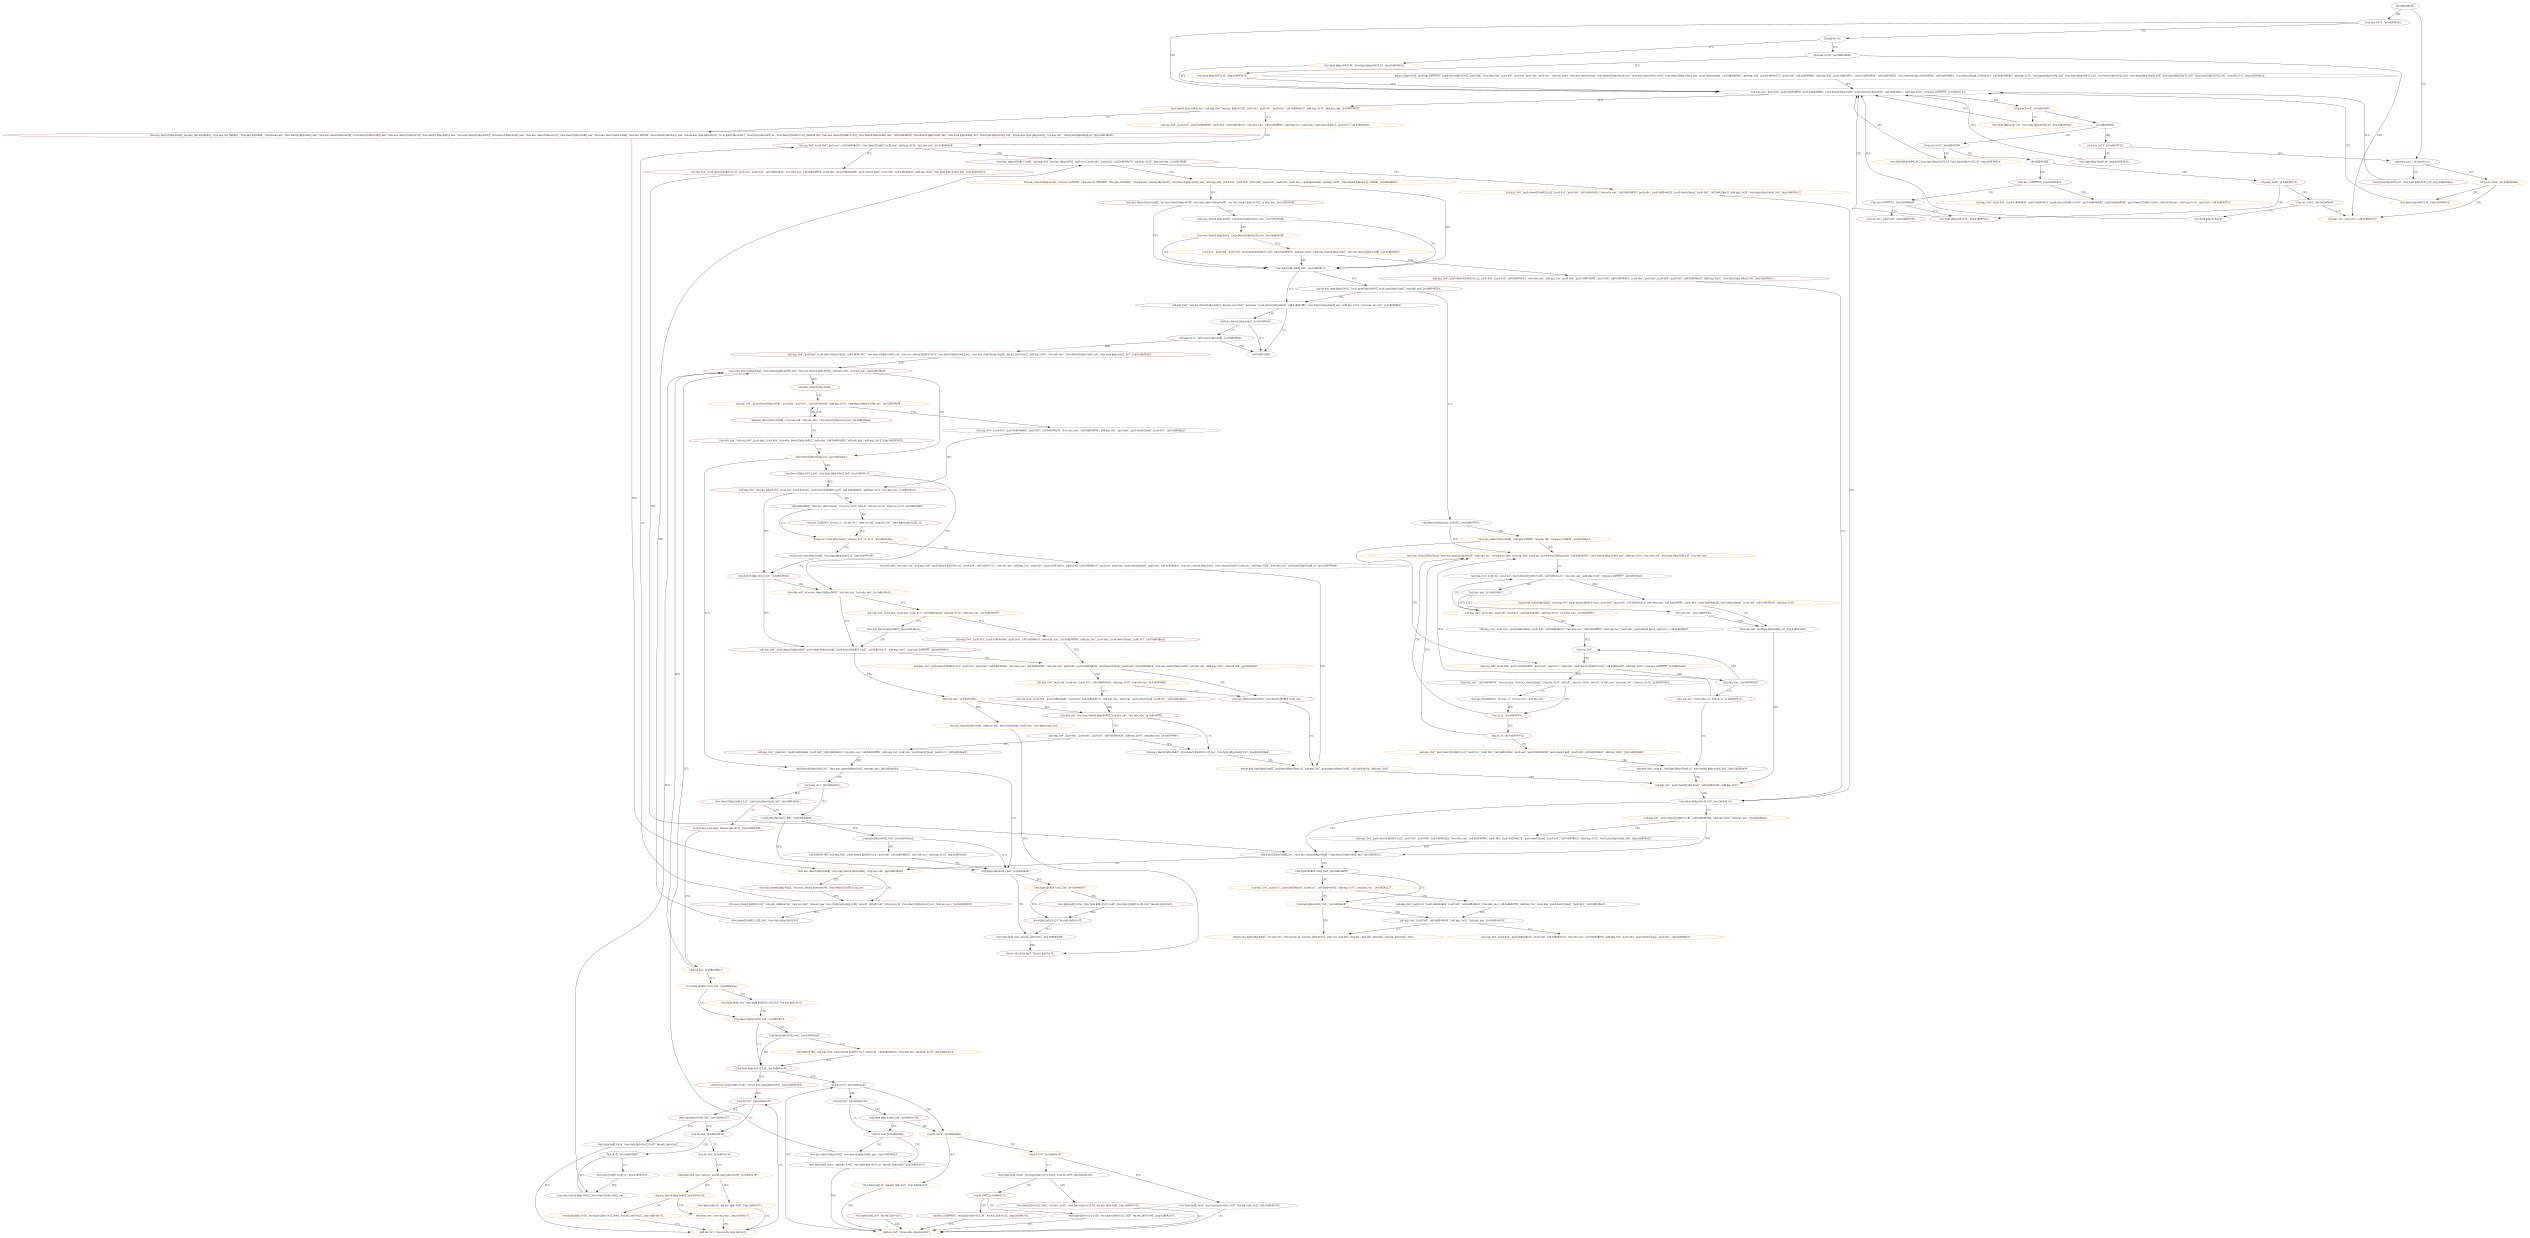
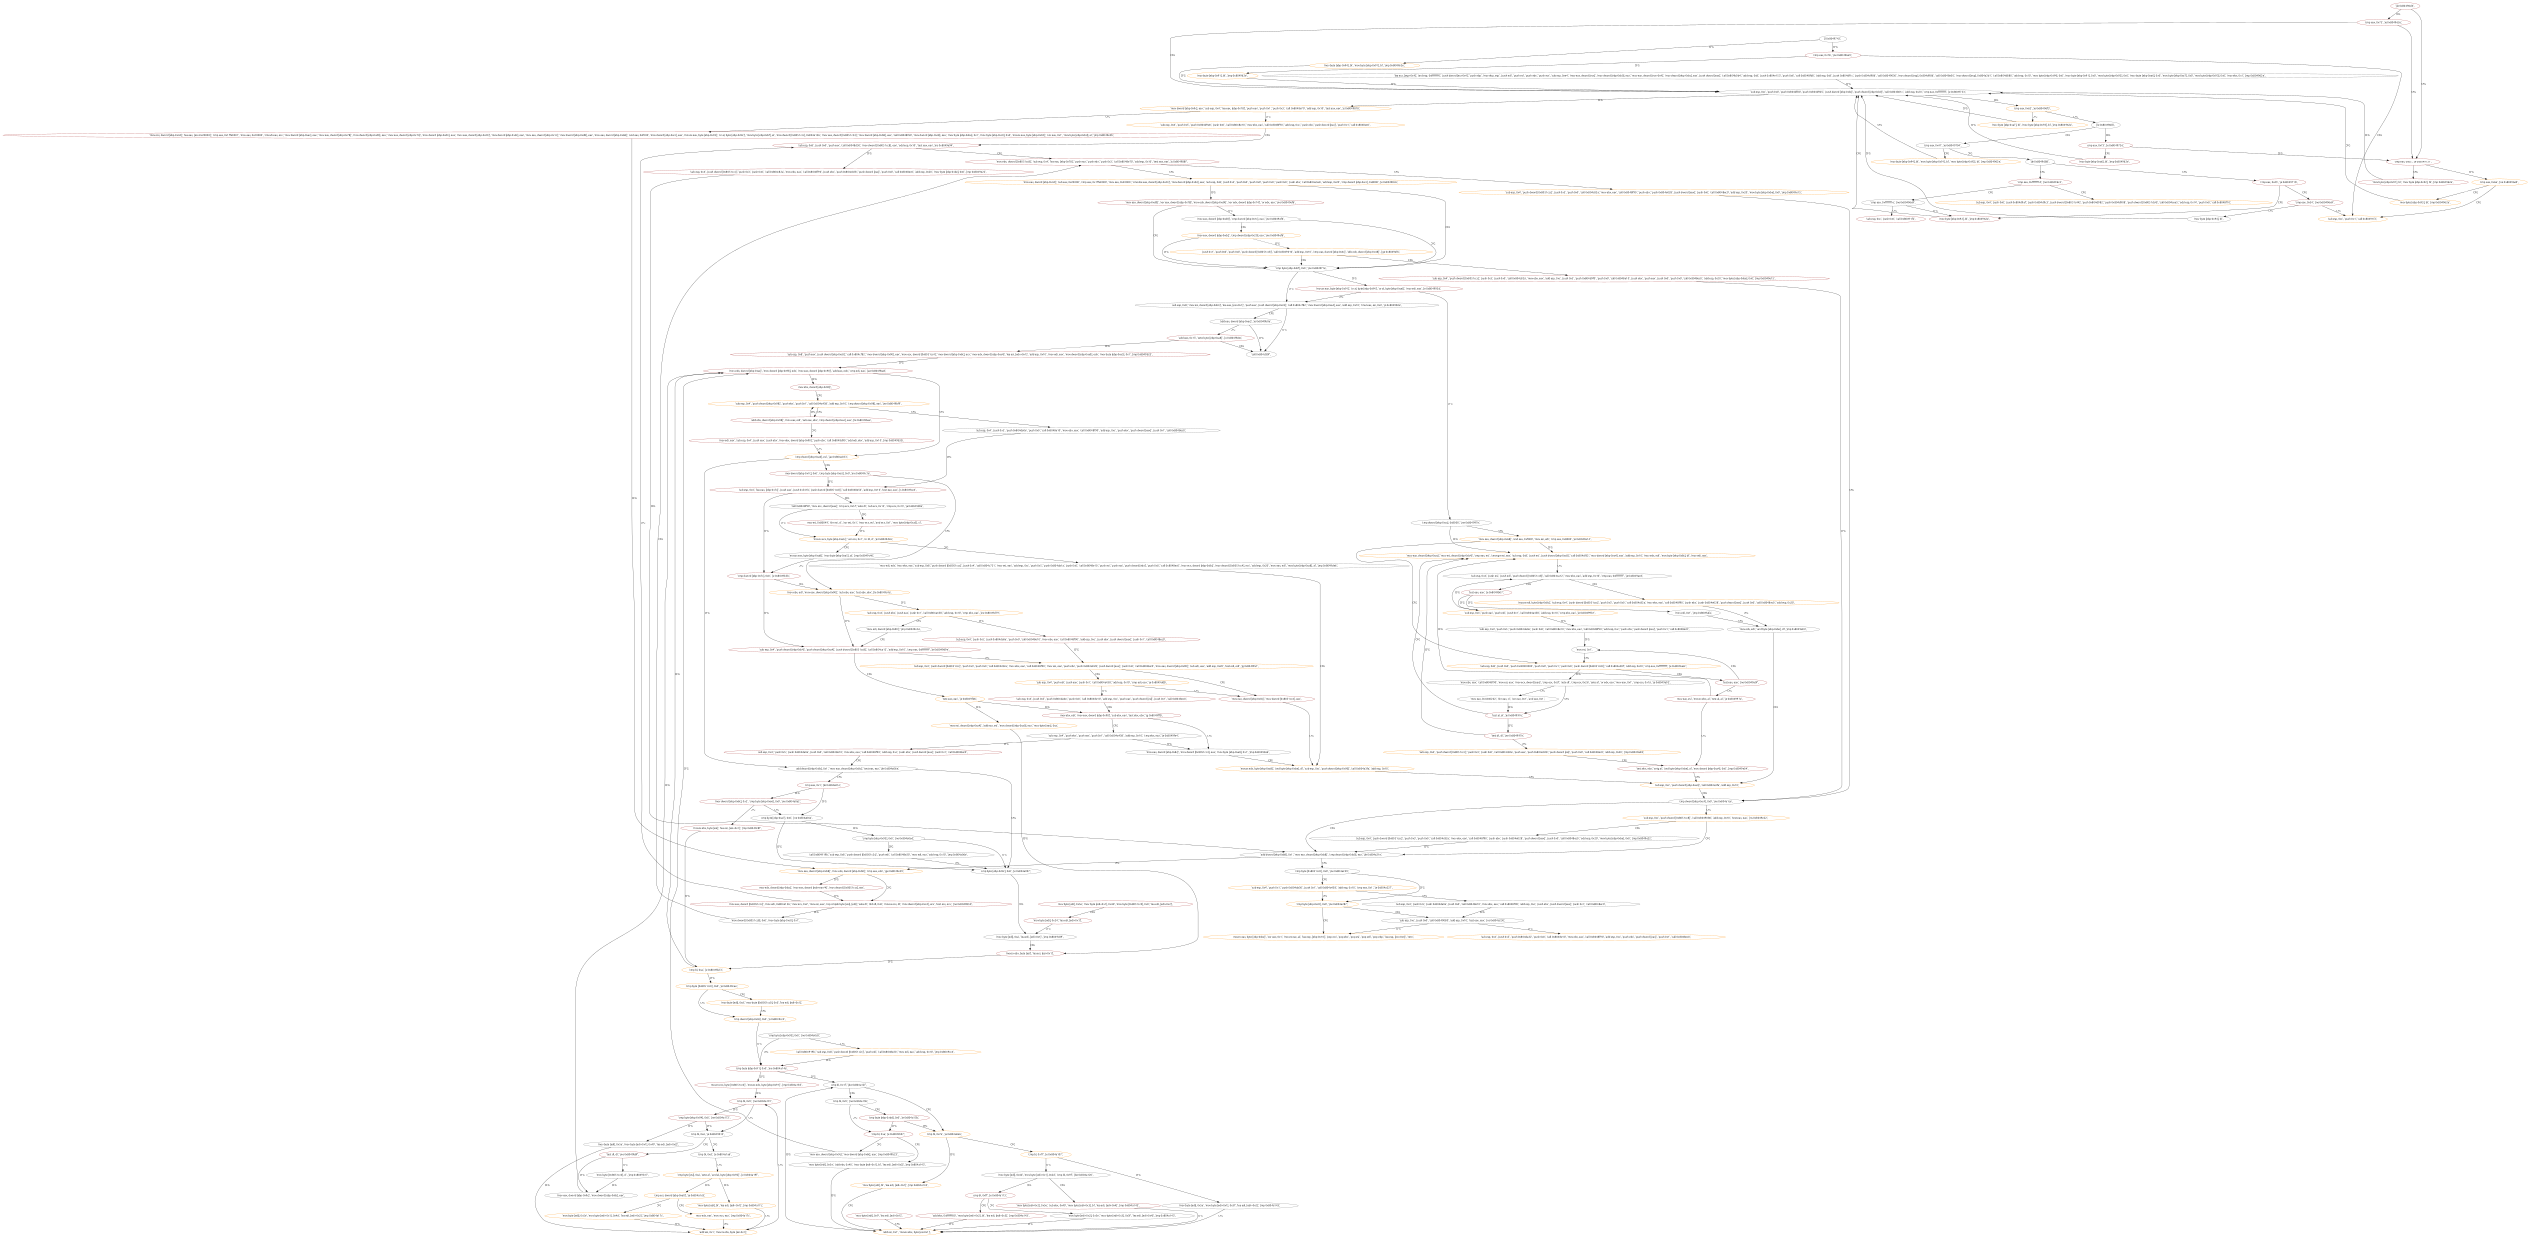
(2103, 31) -> (2411, 87)
(1061, 888) -> none
none -> (866, 962)
(776, 1027) -> none
